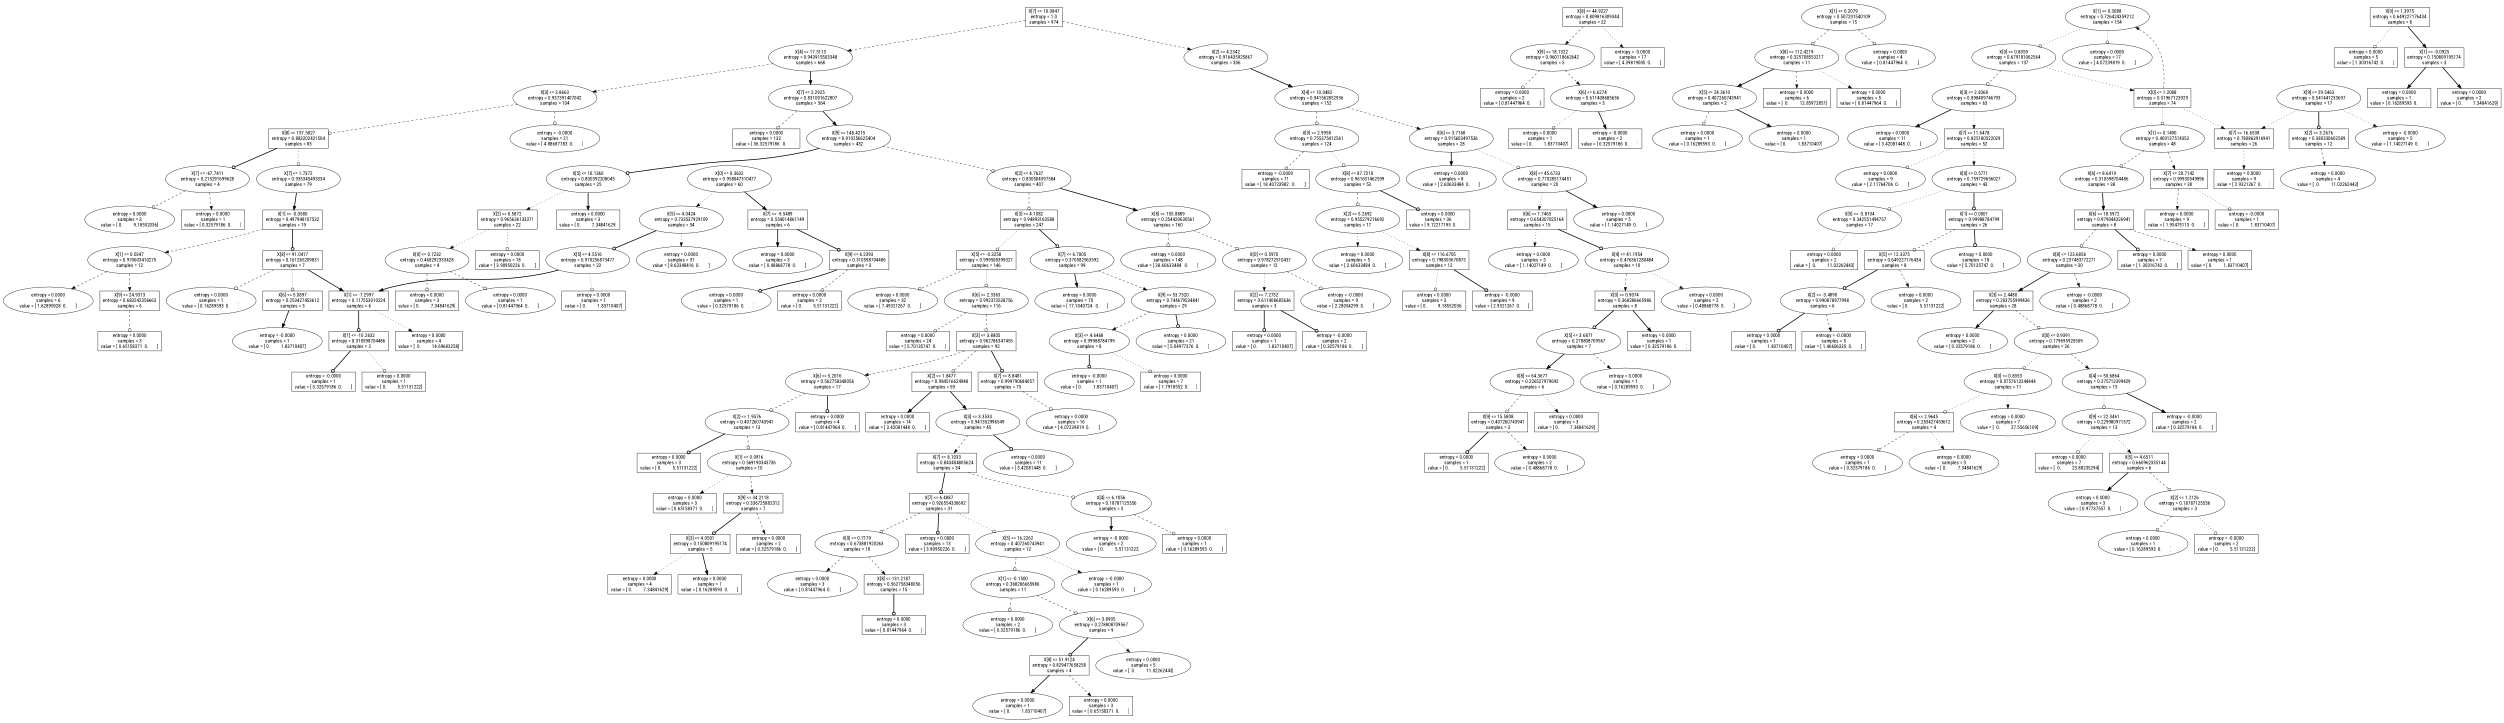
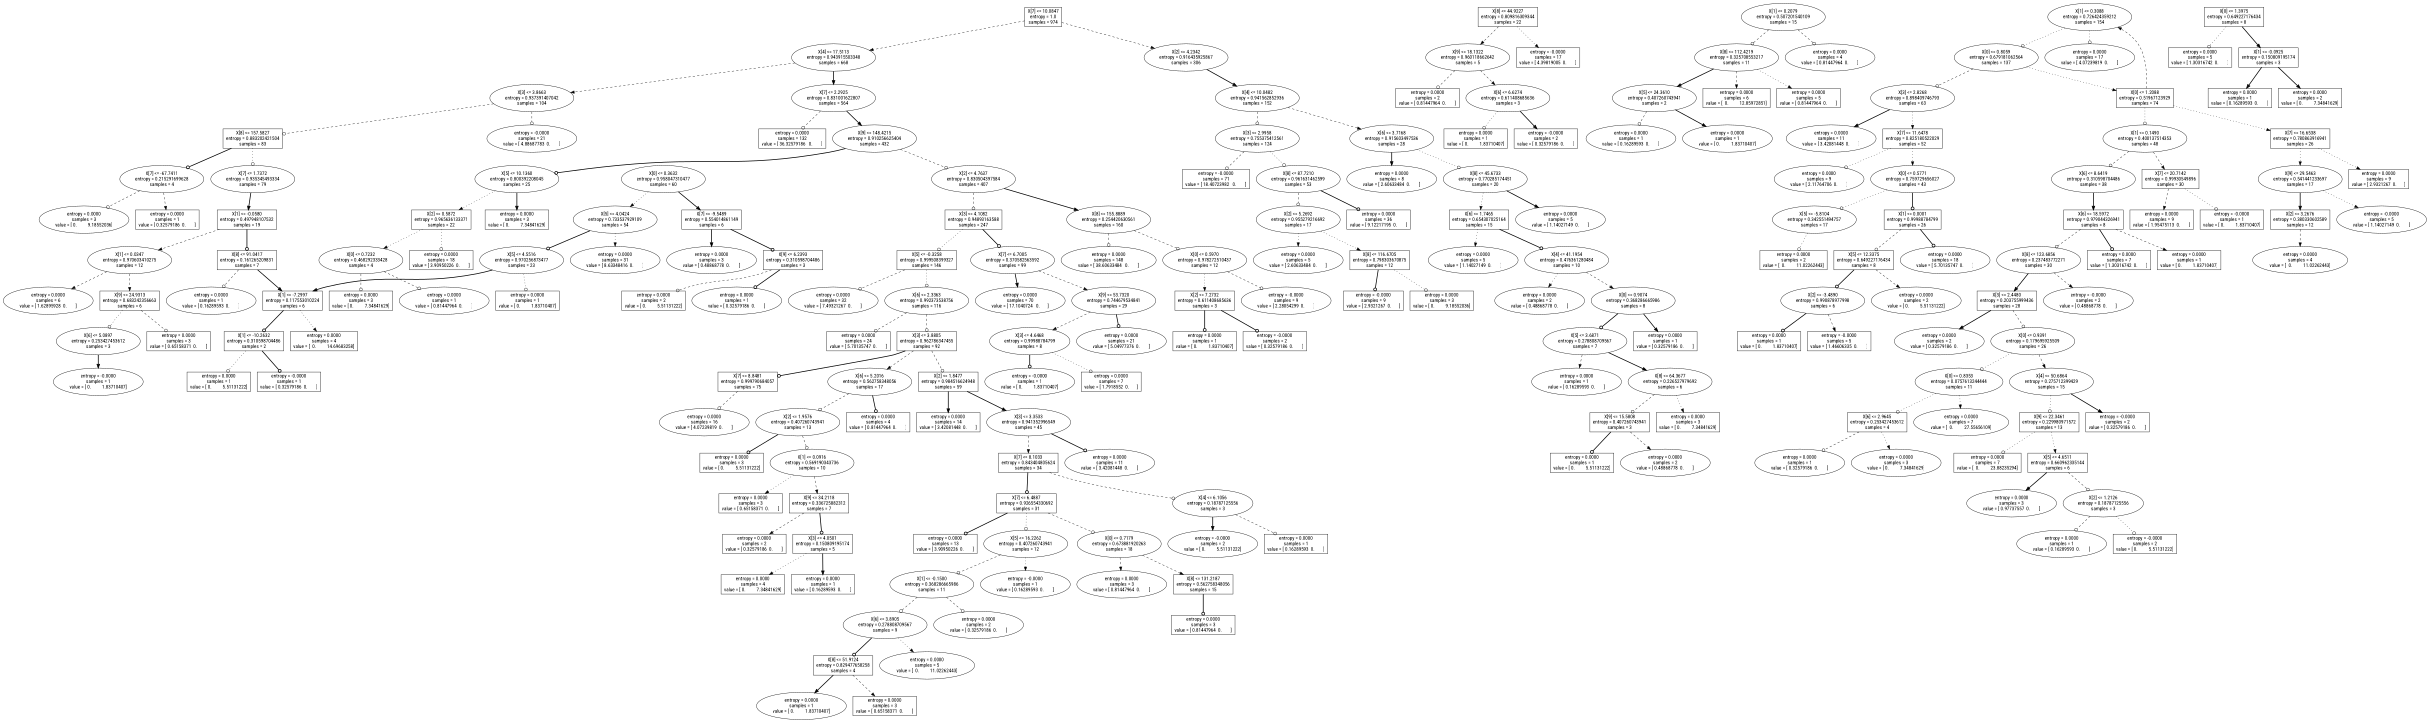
(2281, 118) -> (2300, 155)
(2319, 119) -> (2300, 199)
(293, 279) -> (116, 318)
(293, 301) -> (98, 341)
(1625, 301) -> (1633, 301)
(2104, 422) -> (2049, 422)
